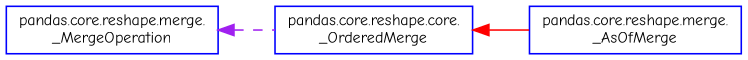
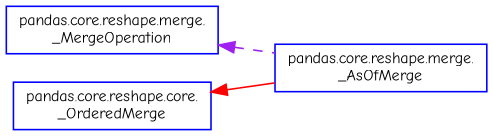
(255, 30) -> (255, 50)
